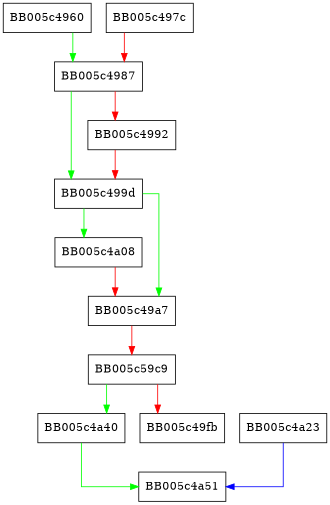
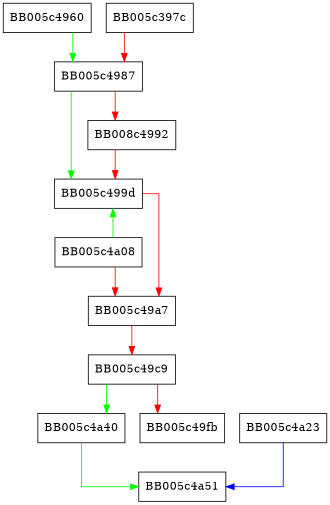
(150, 18) -> (150, 18)
(132, 135) -> (132, 135)
(84, 219) -> (113, 227)
(159, 233) -> (159, 233)
(132, 370) -> (132, 370)
